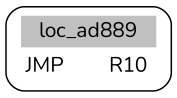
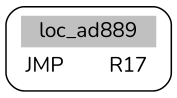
(87, 65) -> (87, 65)
